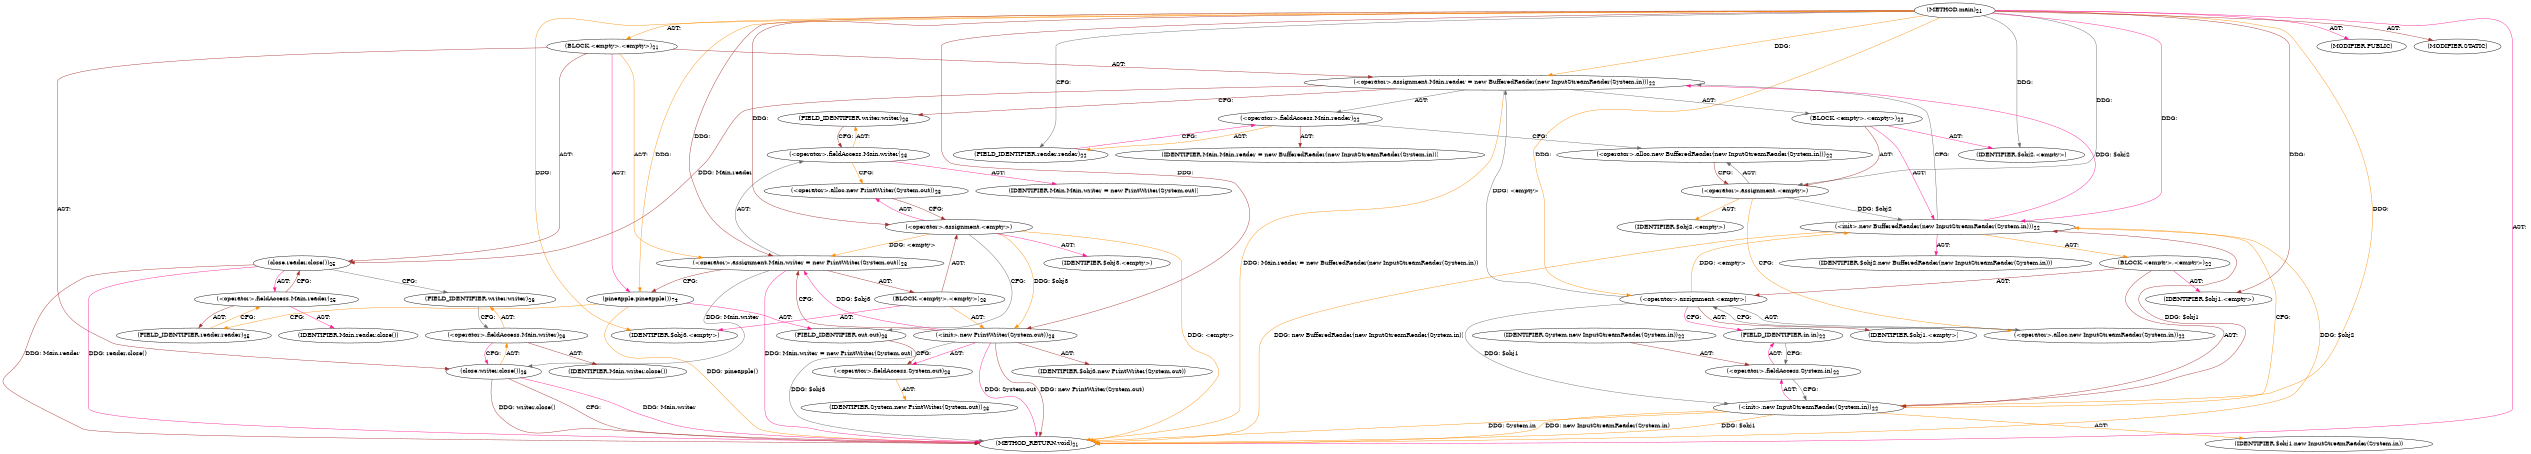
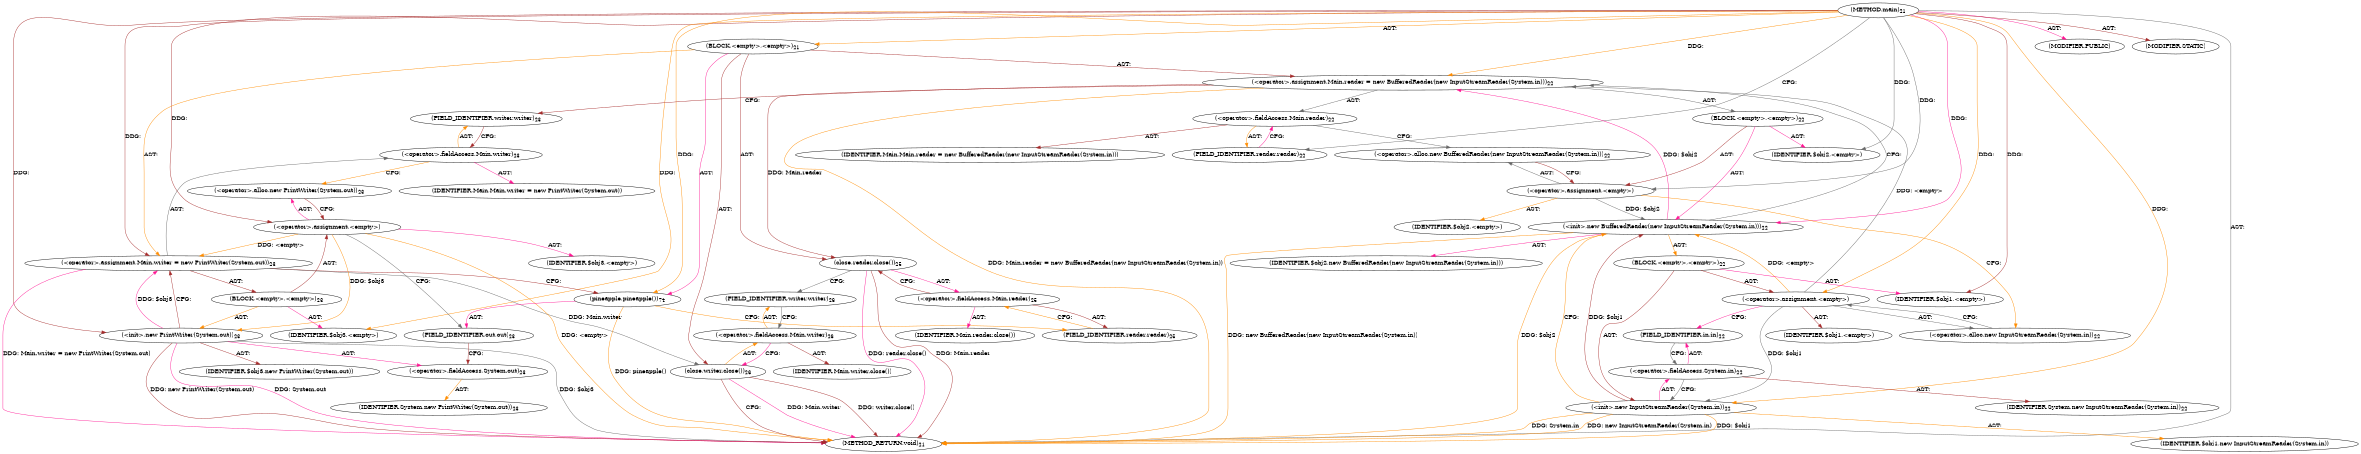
(1688, 353) -> (1870, 388)
(2256, 432) -> (1931, 434)
